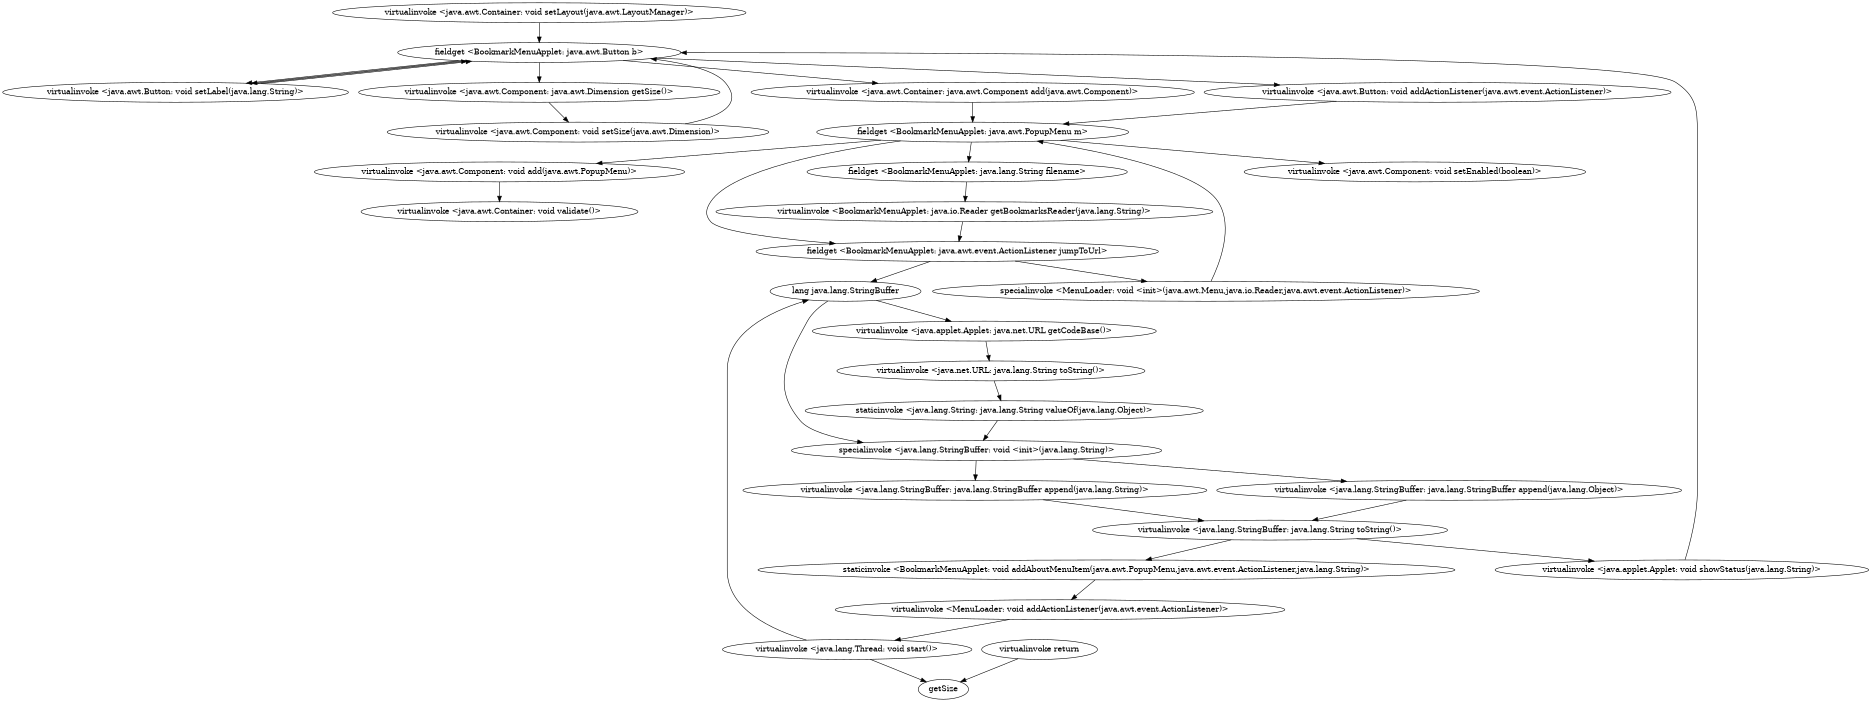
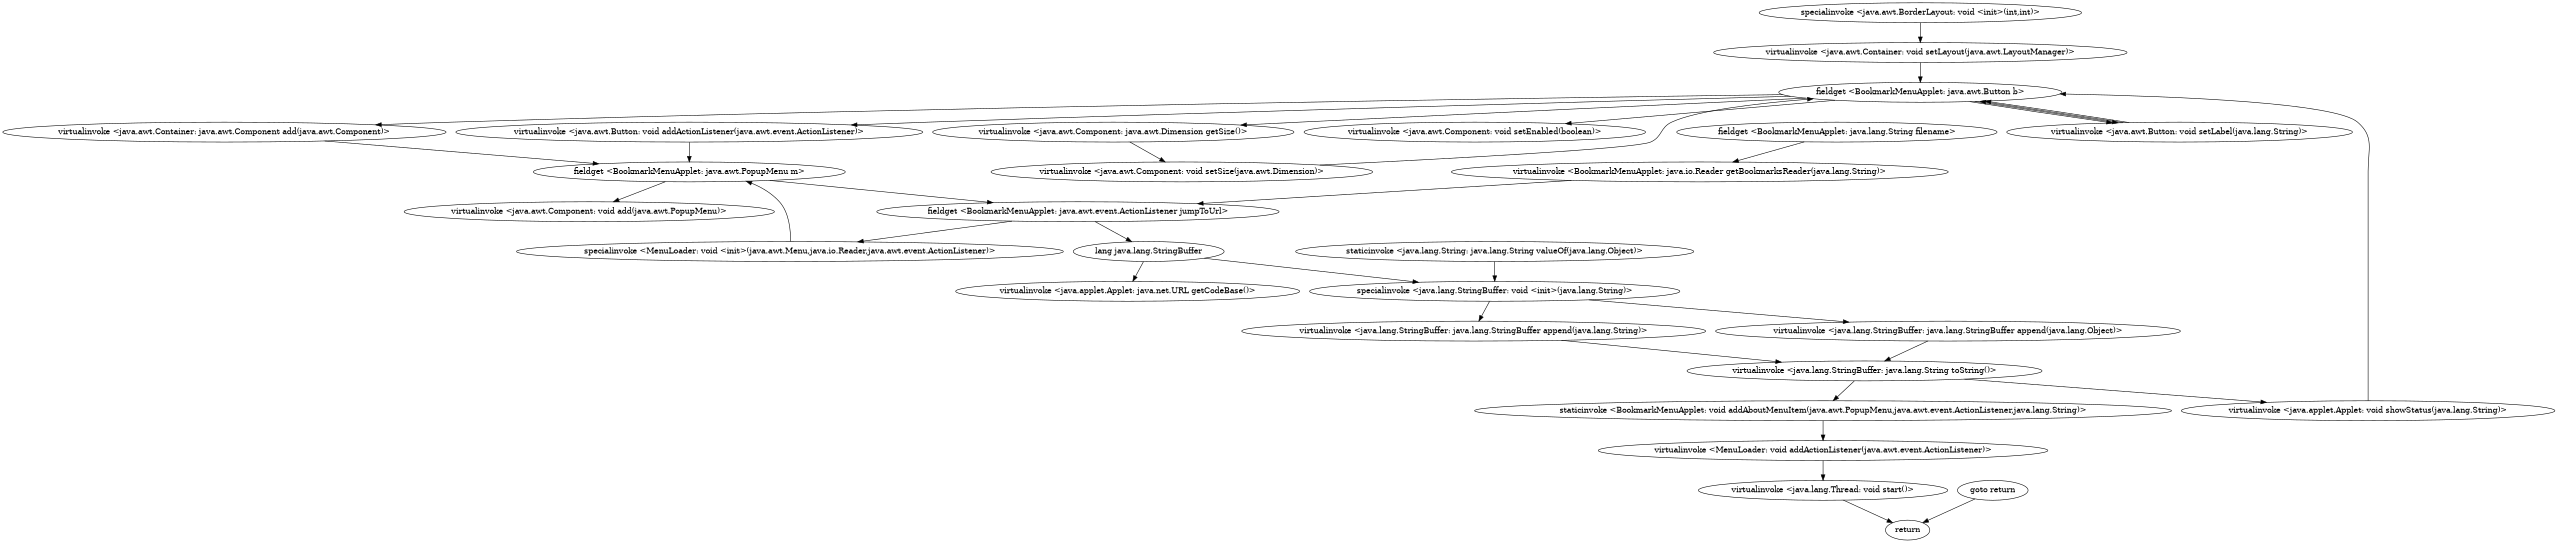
none -> (1920, 13)
(970, 149) -> none
(1190, 152) -> (1683, 113)
(500, 212) -> none
(991, 371) -> none
(727, 472) -> none
(1040, 650) -> (1993, 490)
(943, 689) -> (1908, 530)
